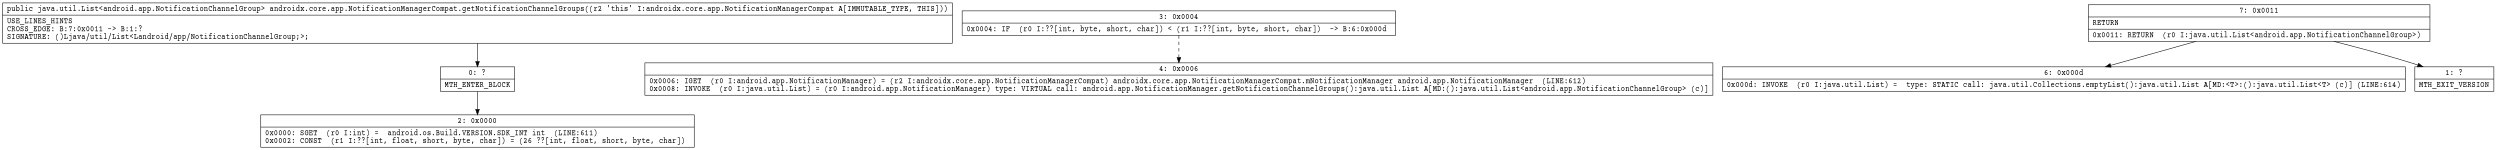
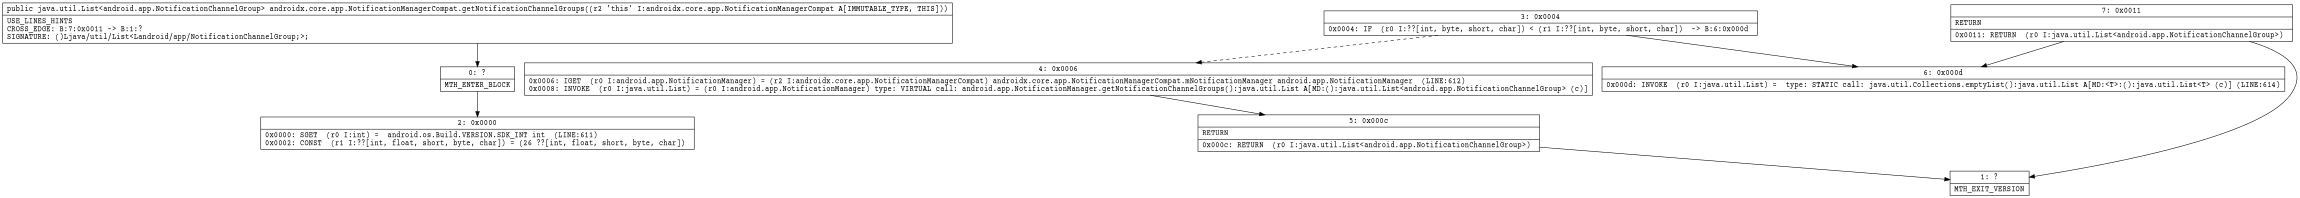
none -> (1739, 51)
none -> (1369, 133)
